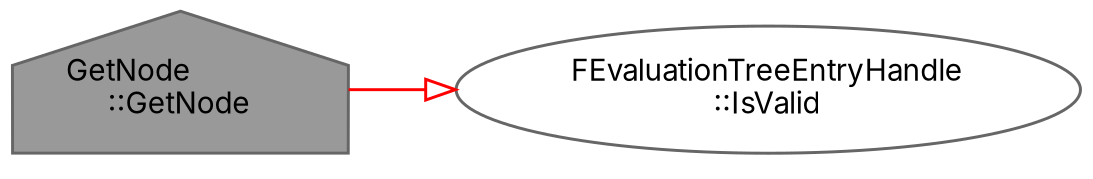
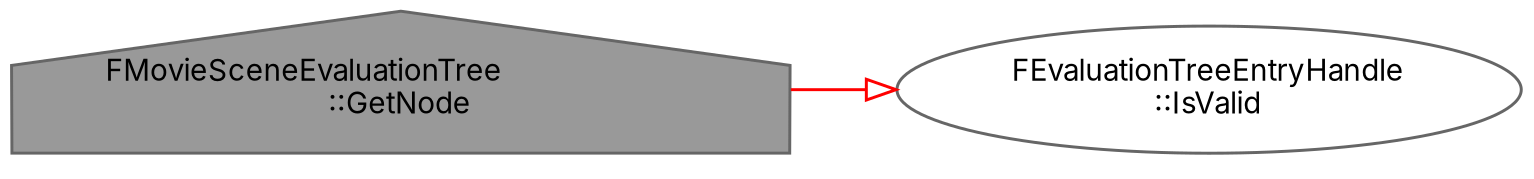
(180, 90) -> (401, 90)
